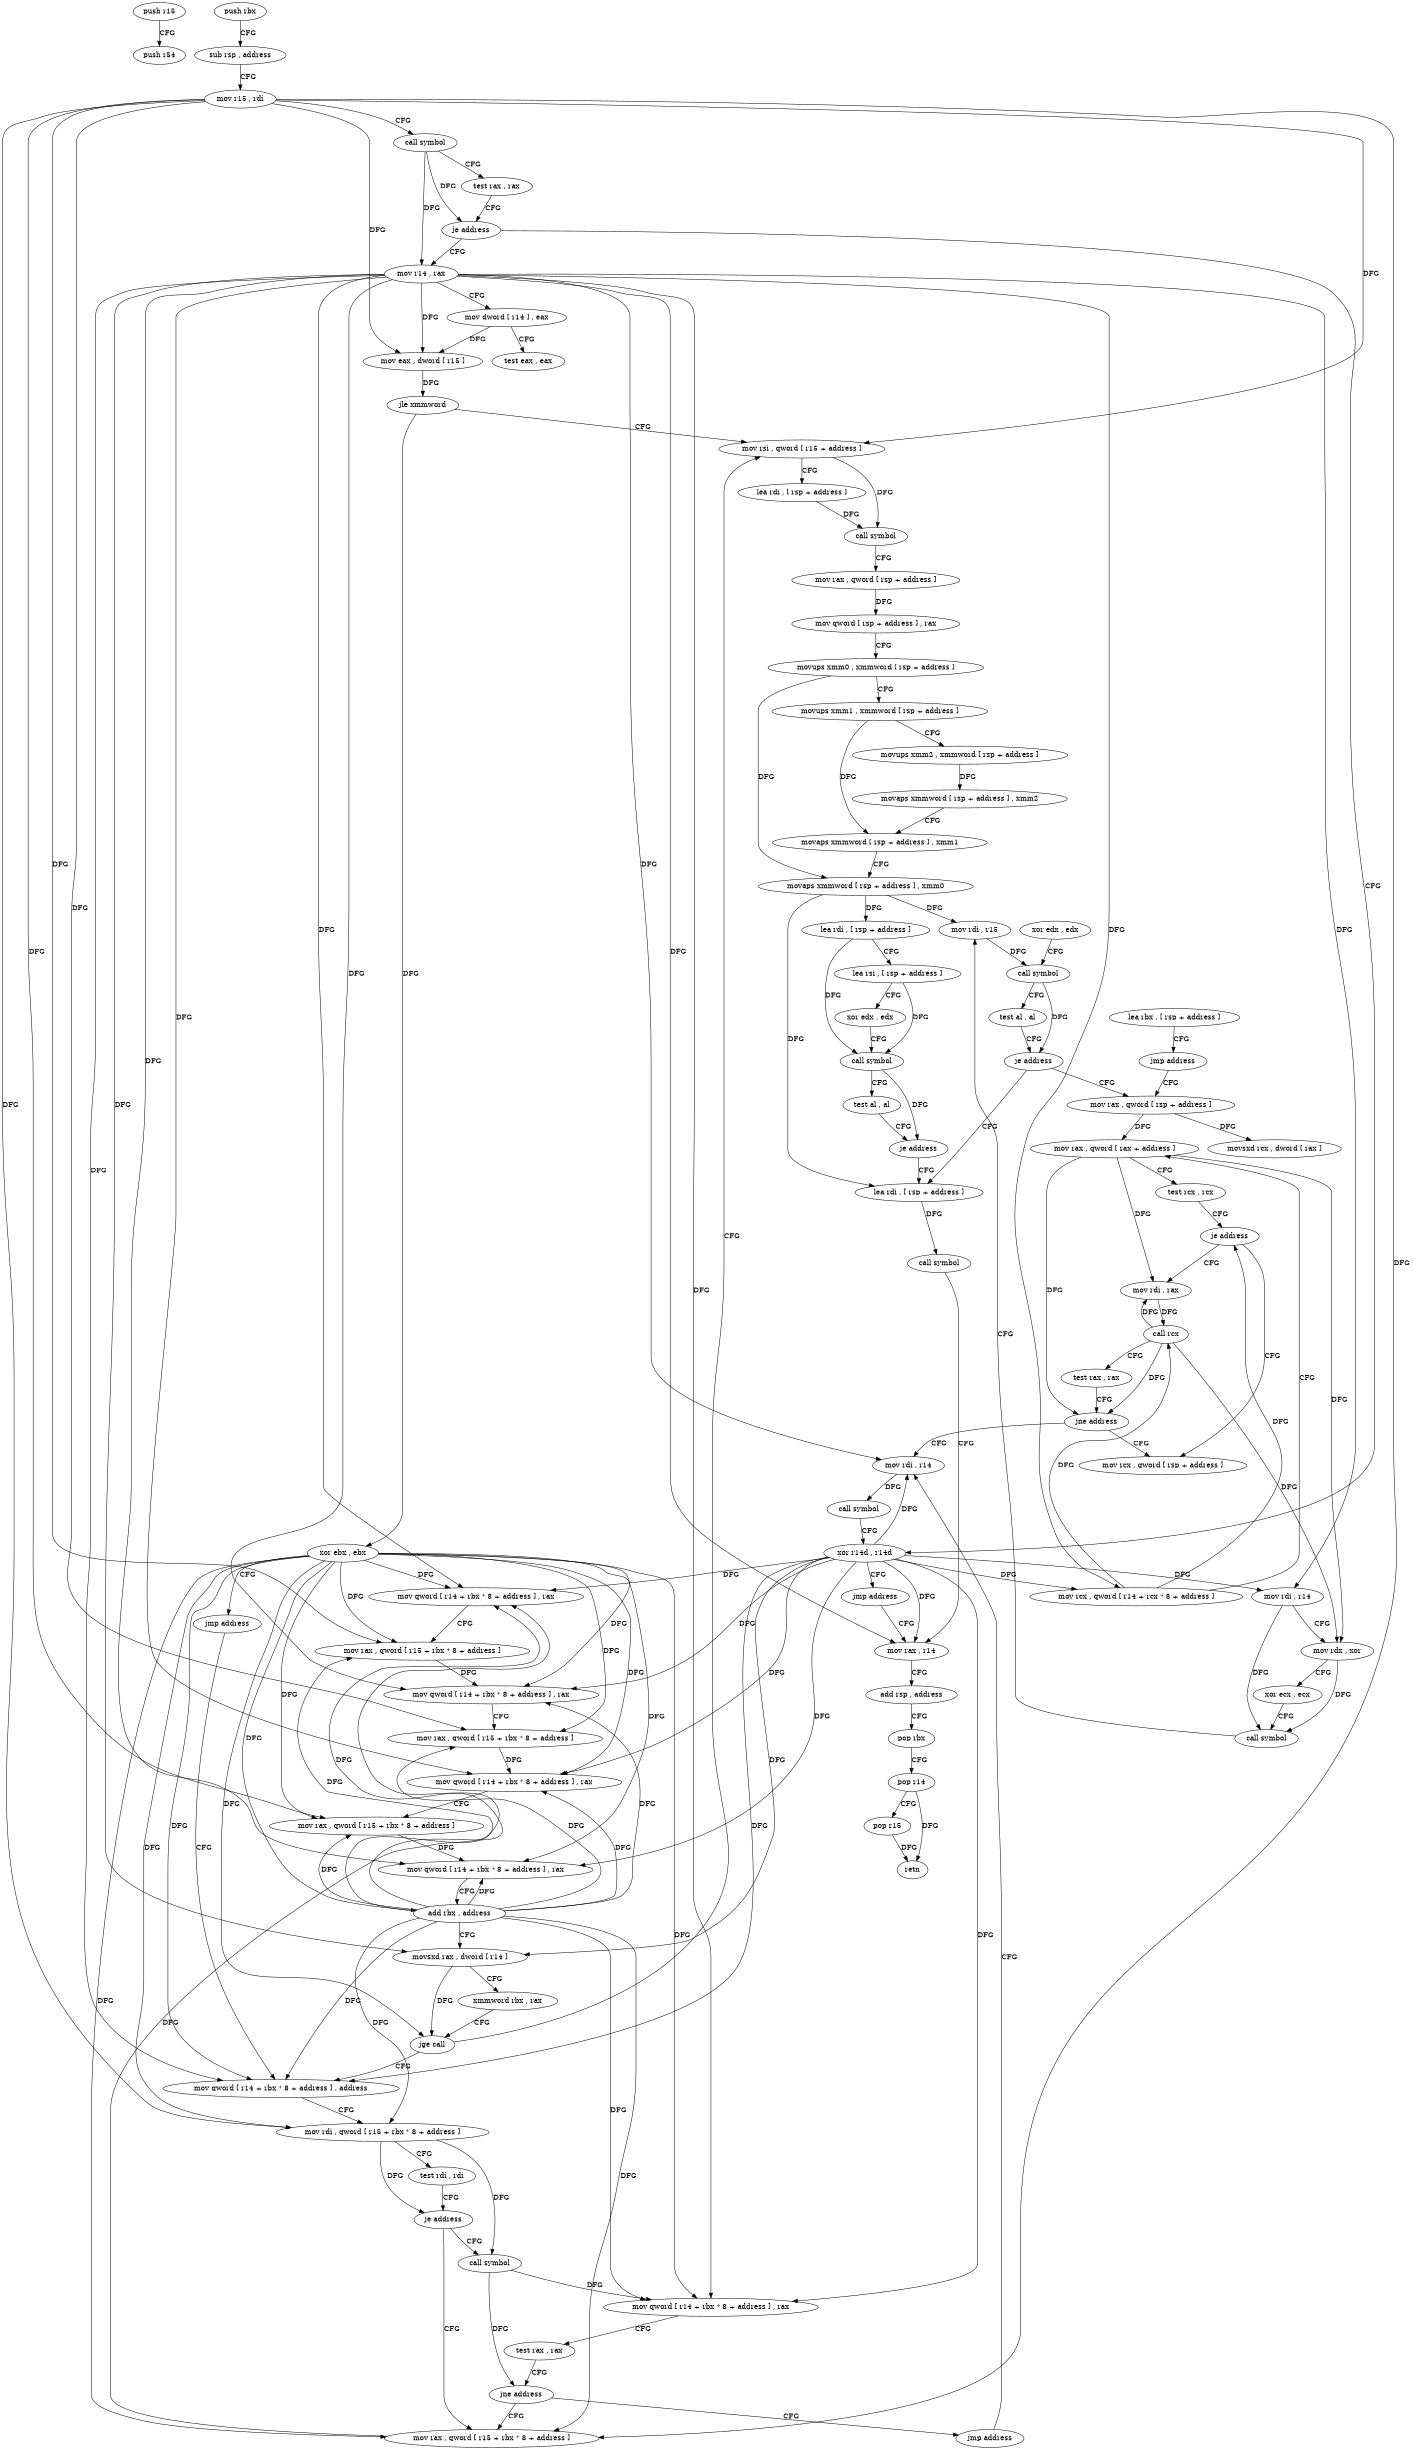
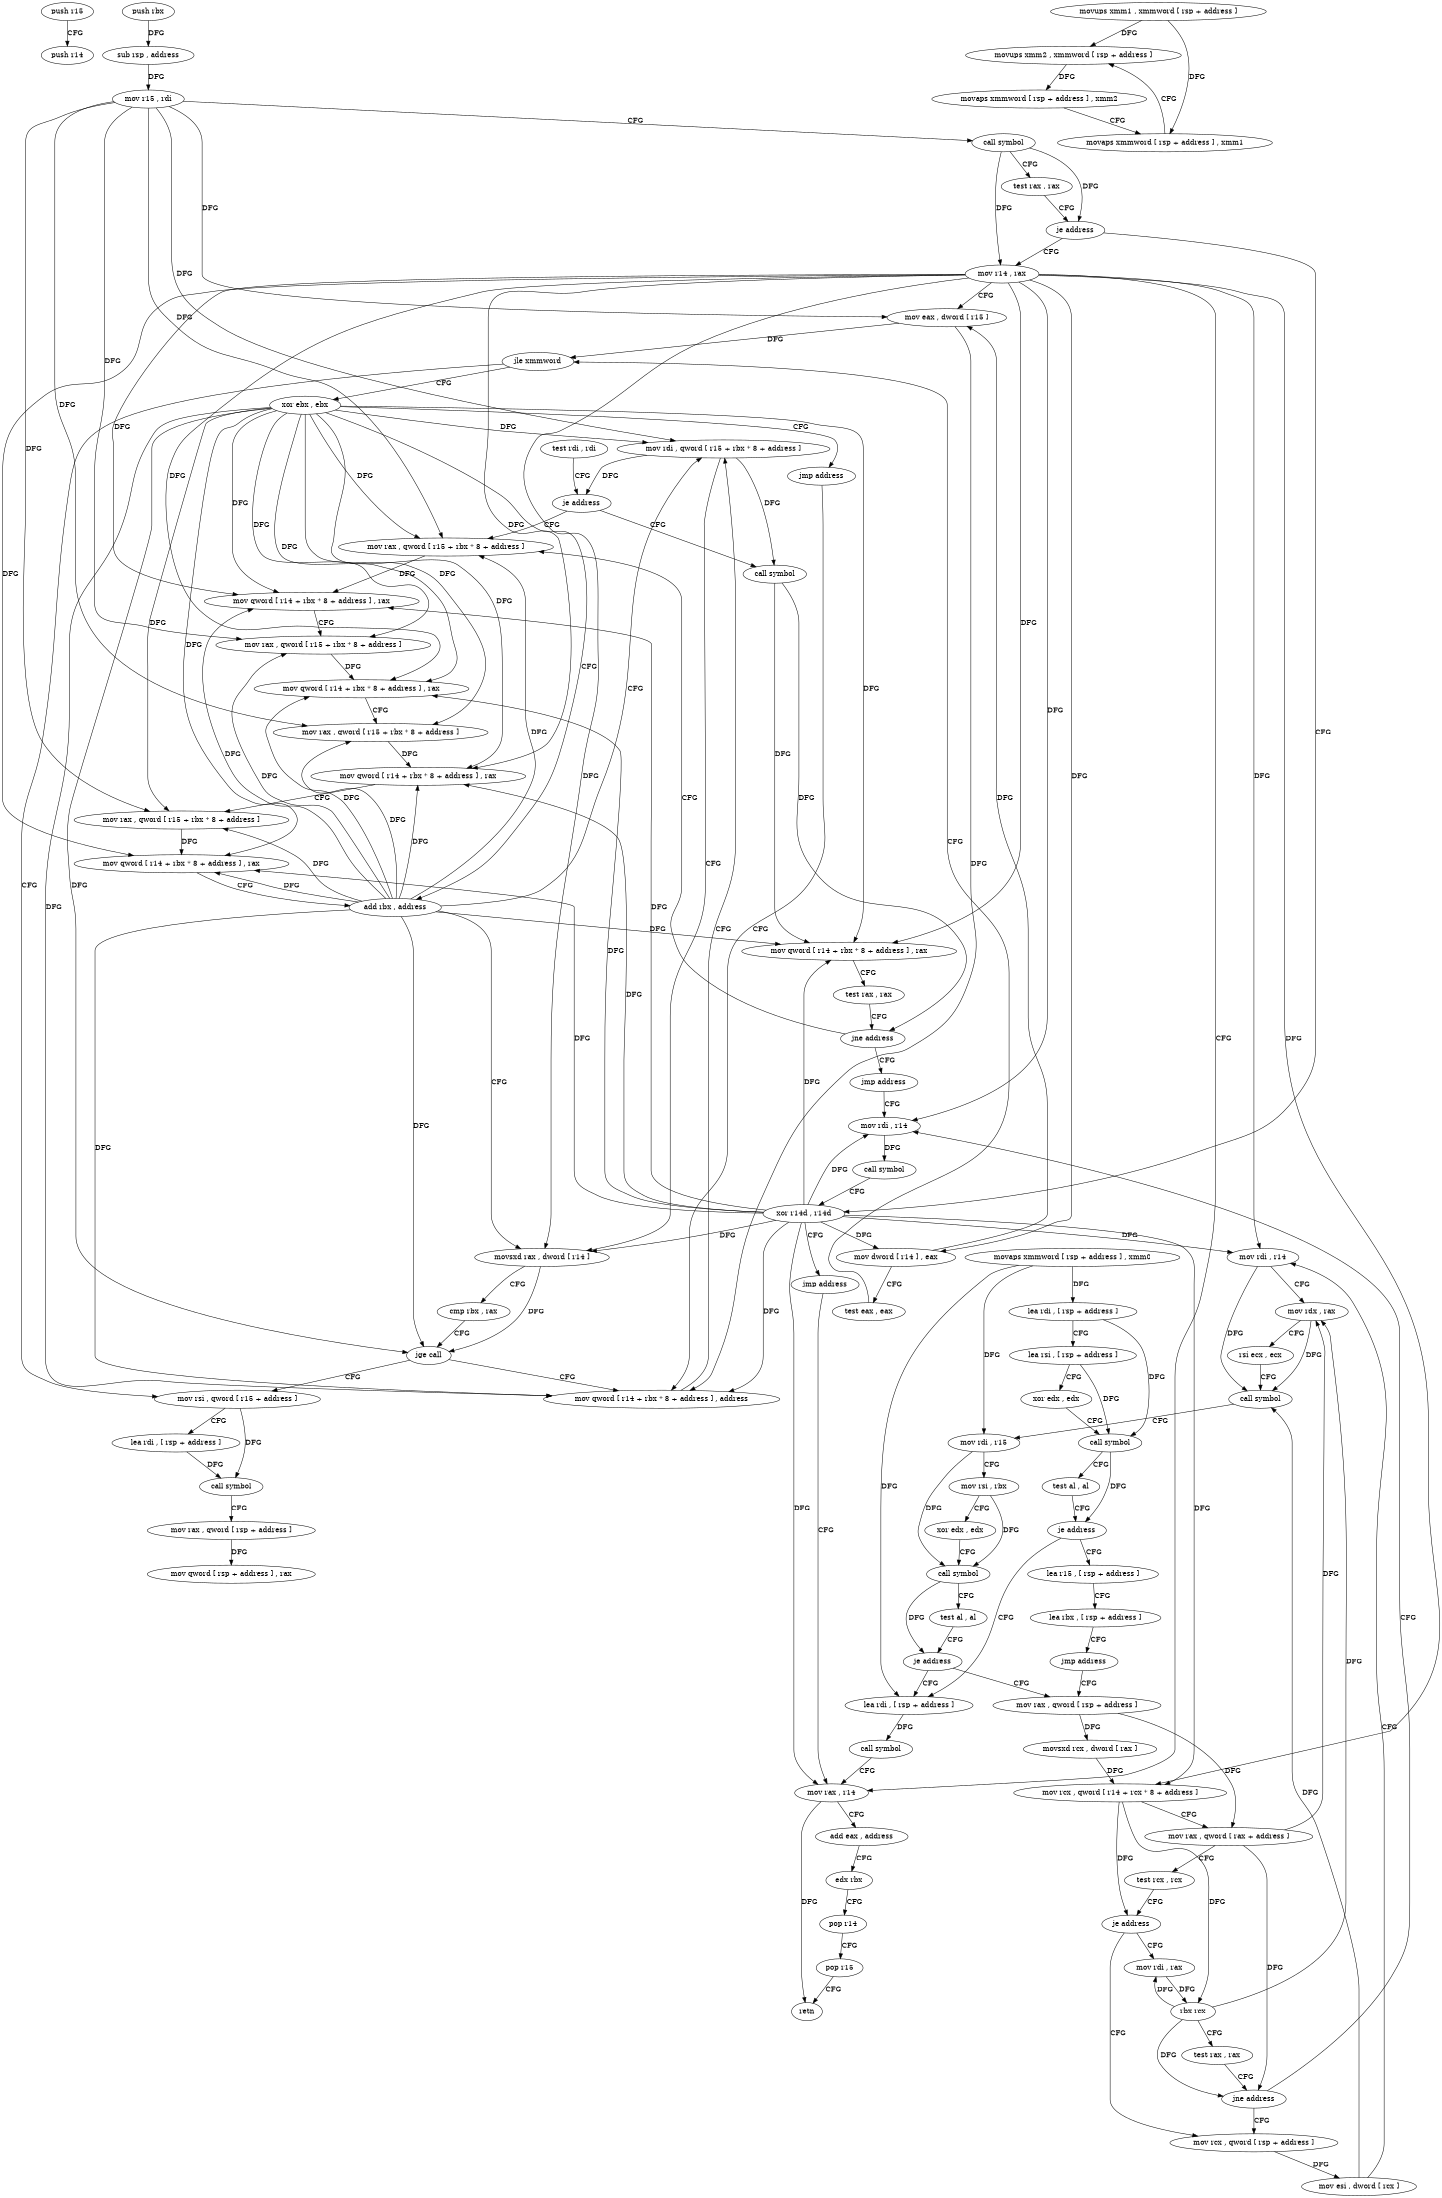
(248, 33) -> (157, 33)
(159, 55) -> (67, 55)
(248, 77) -> (157, 77)
(1175, 122) -> none
(477, 296) -> (1080, 776)
(431, 318) -> (986, 296)
(876, 668) -> none
(933, 733) -> (1129, 33)
none -> (947, 733)
(874, 862) -> (1152, 90)
(678, 952) -> (1224, 1039)
(411, 974) -> (444, 383)
(94, 1085) -> (971, 883)
none -> (413, 1129)
(1135, 1217) -> none
none -> (849, 1235)
(1166, 1334) -> (1193, 2012)
none -> (984, 1487)
none -> (1093, 1574)
(1337, 1651) -> (1312, 1312)
(912, 1695) -> (862, 1837)
(1288, 1695) -> (1260, 1355)
(254, 1739) -> (589, 667)
(912, 1739) -> (849, 1880)
none -> (1104, 1769)
(922, 1824) -> (801, 1896)
(909, 1848) -> (834, 1990)
(508, 2001) -> (474, 1312)
(381, 2023) -> (636, 689)
(411, 2153) -> (705, 883)
none -> (1359, 2187)
